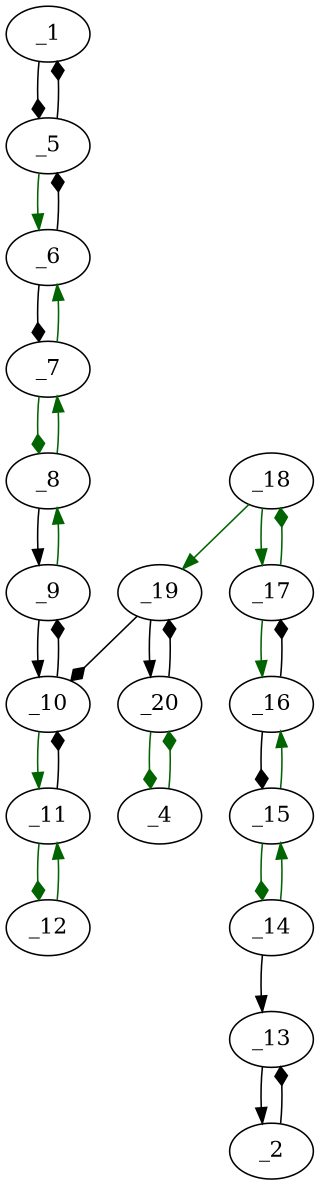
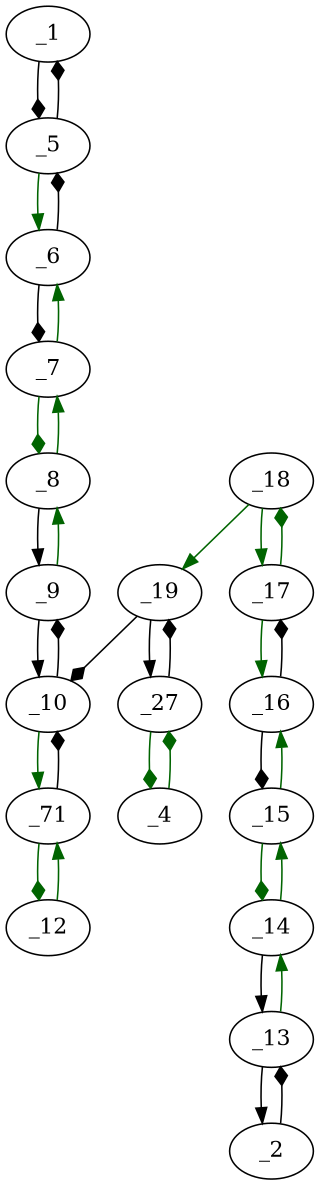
(160, 704) -> (160, 704)
(48, 816) -> (48, 816)
none -> (282, 991)
